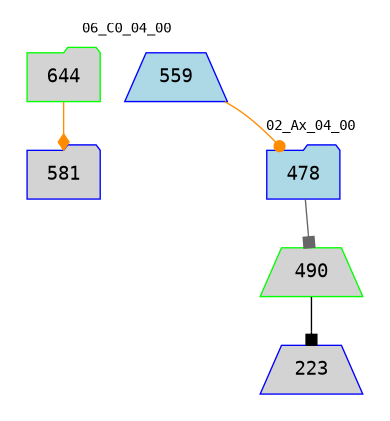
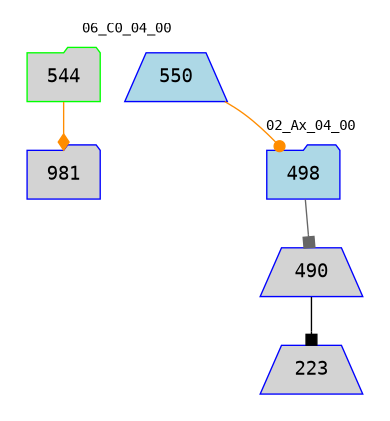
(64, 77) -> (64, 77)
(176, 77) -> (176, 77)
(64, 175) -> (64, 175)
(303, 175) -> (303, 175)
(311, 272) -> (311, 272)
